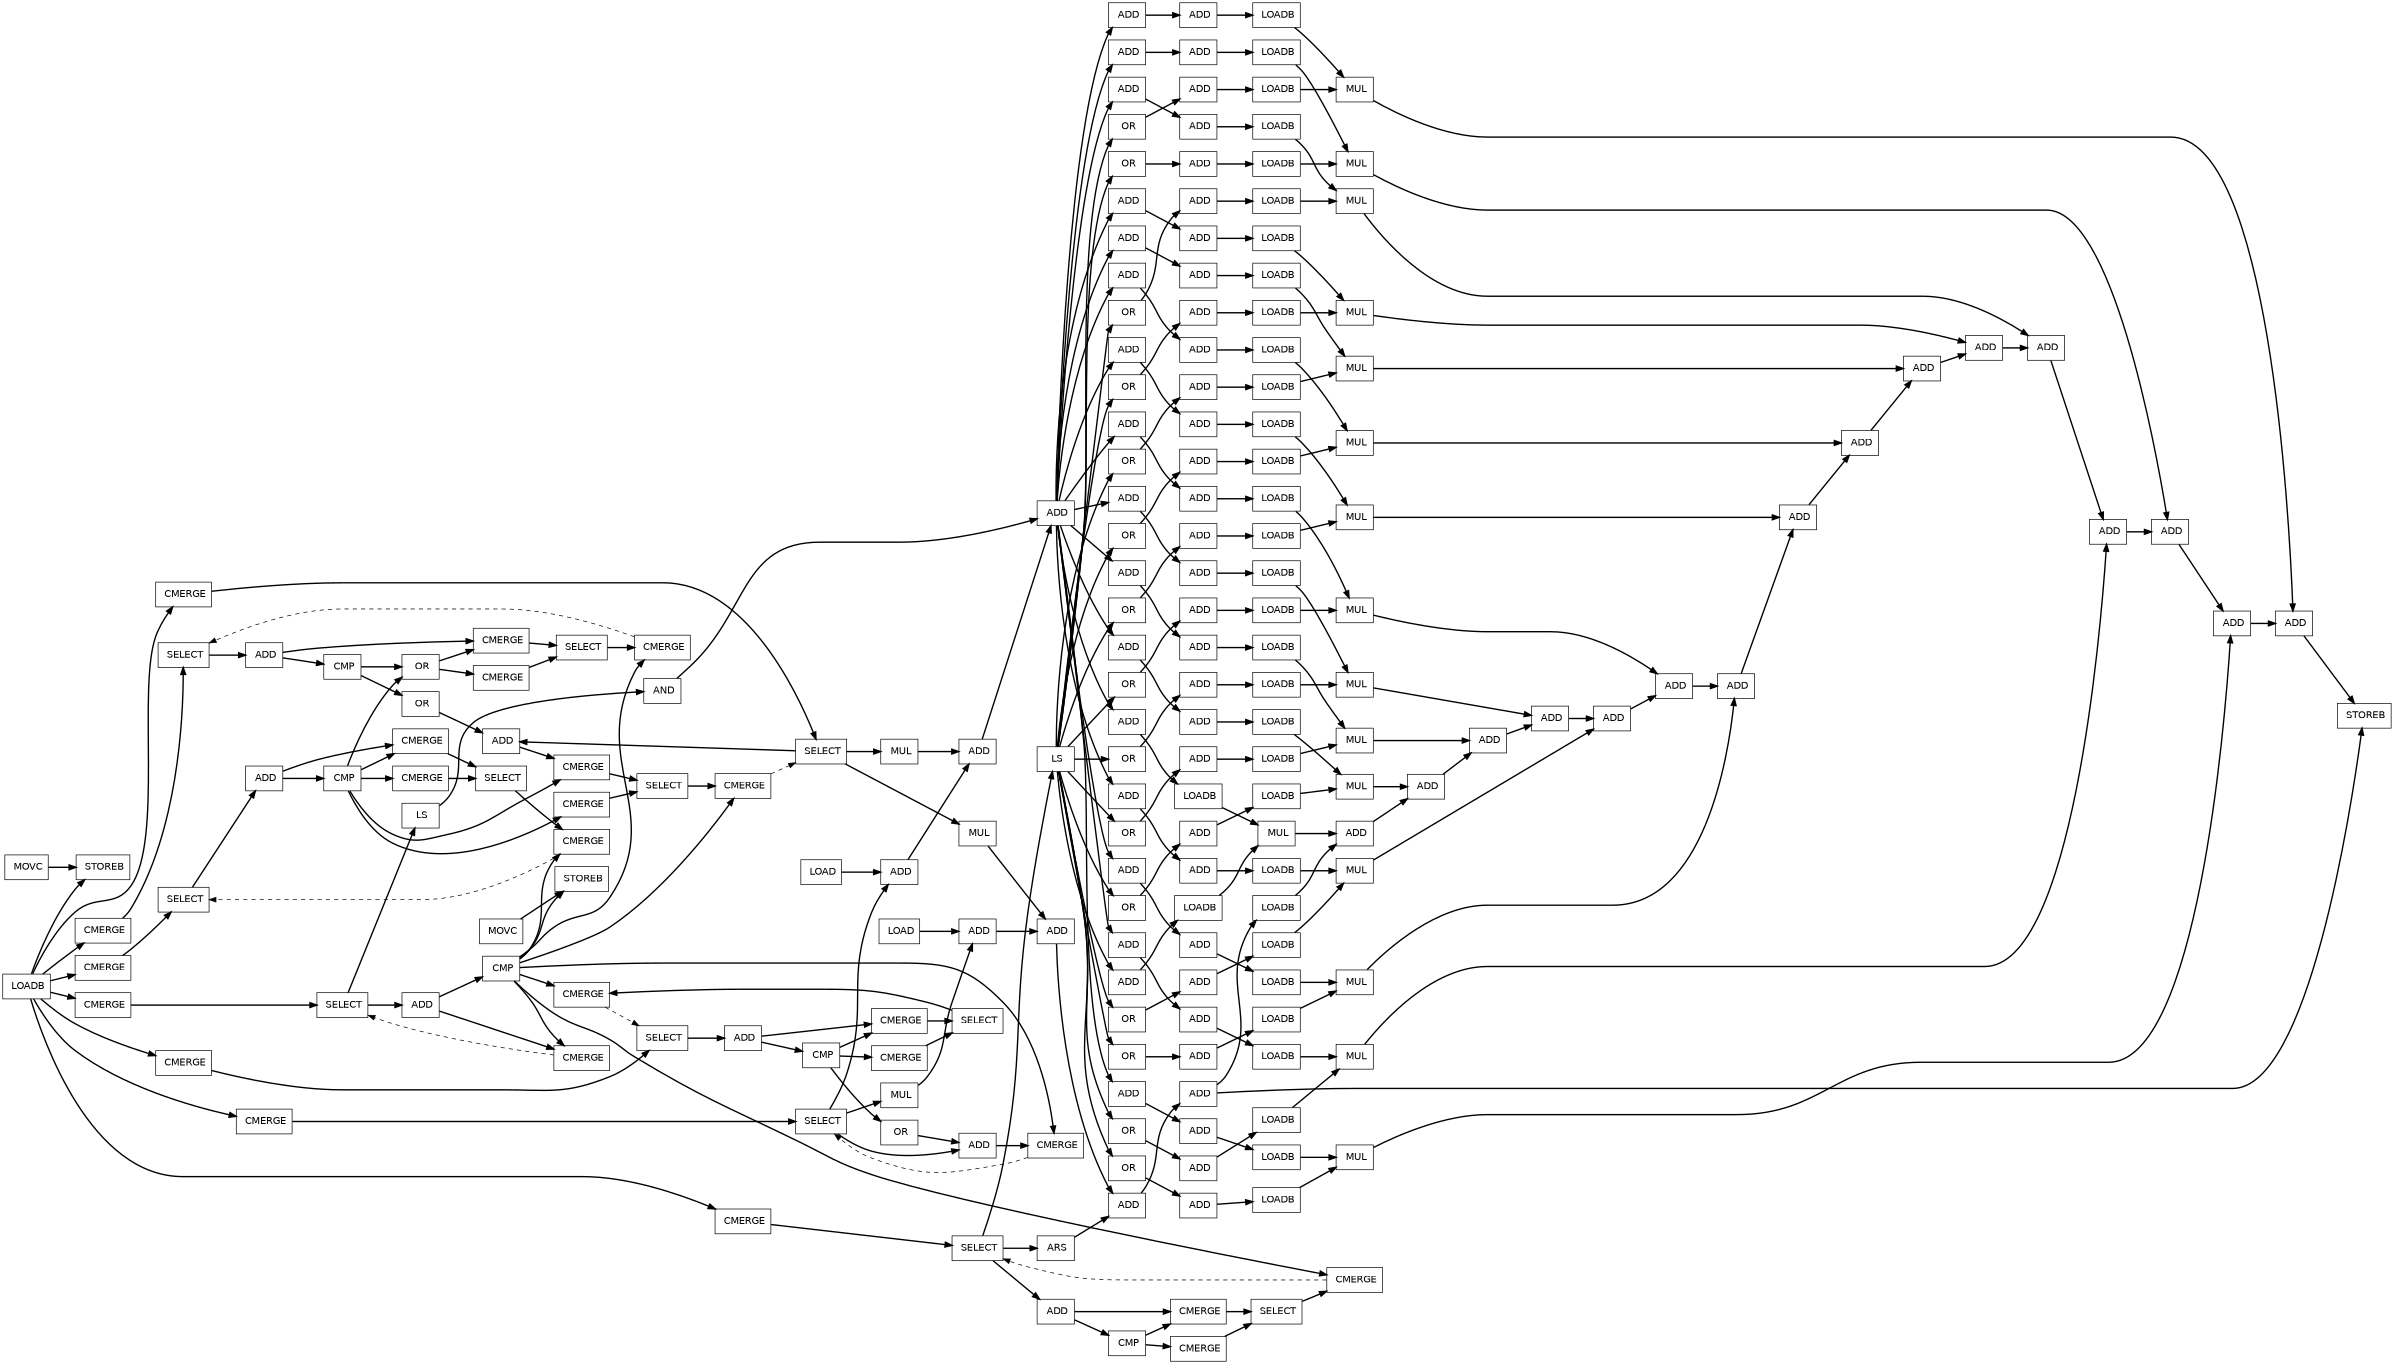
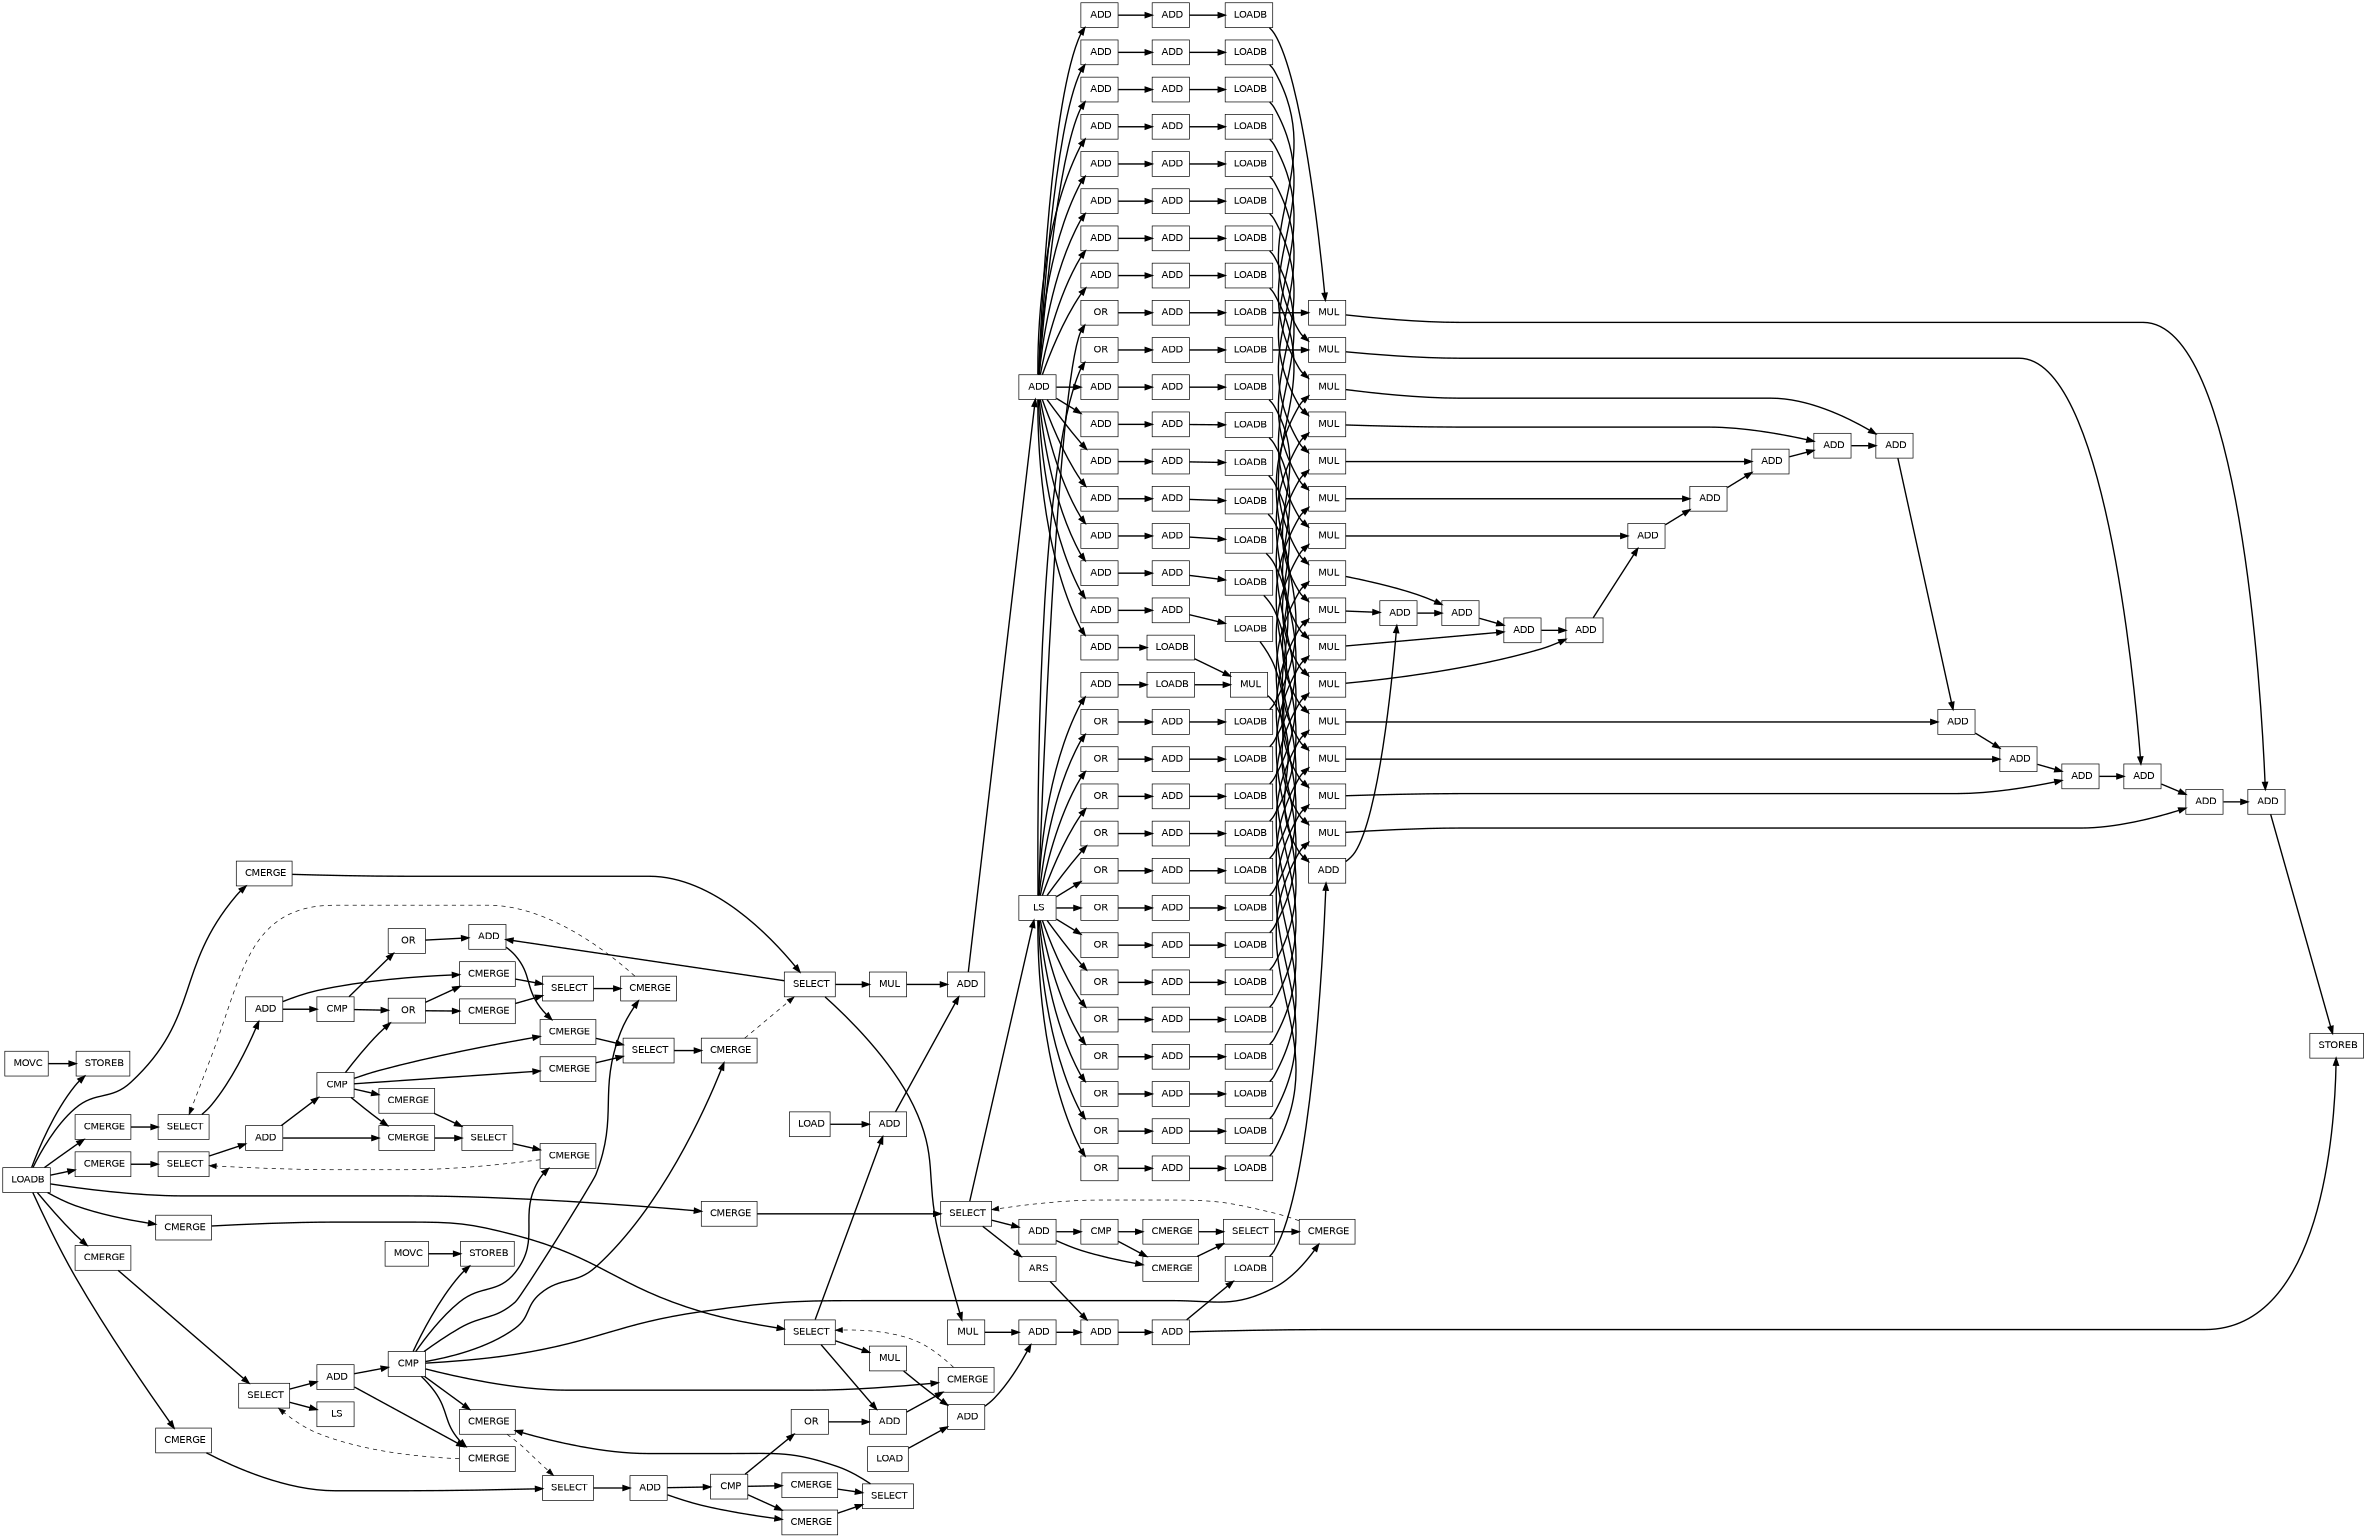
(662, 691) -> none
